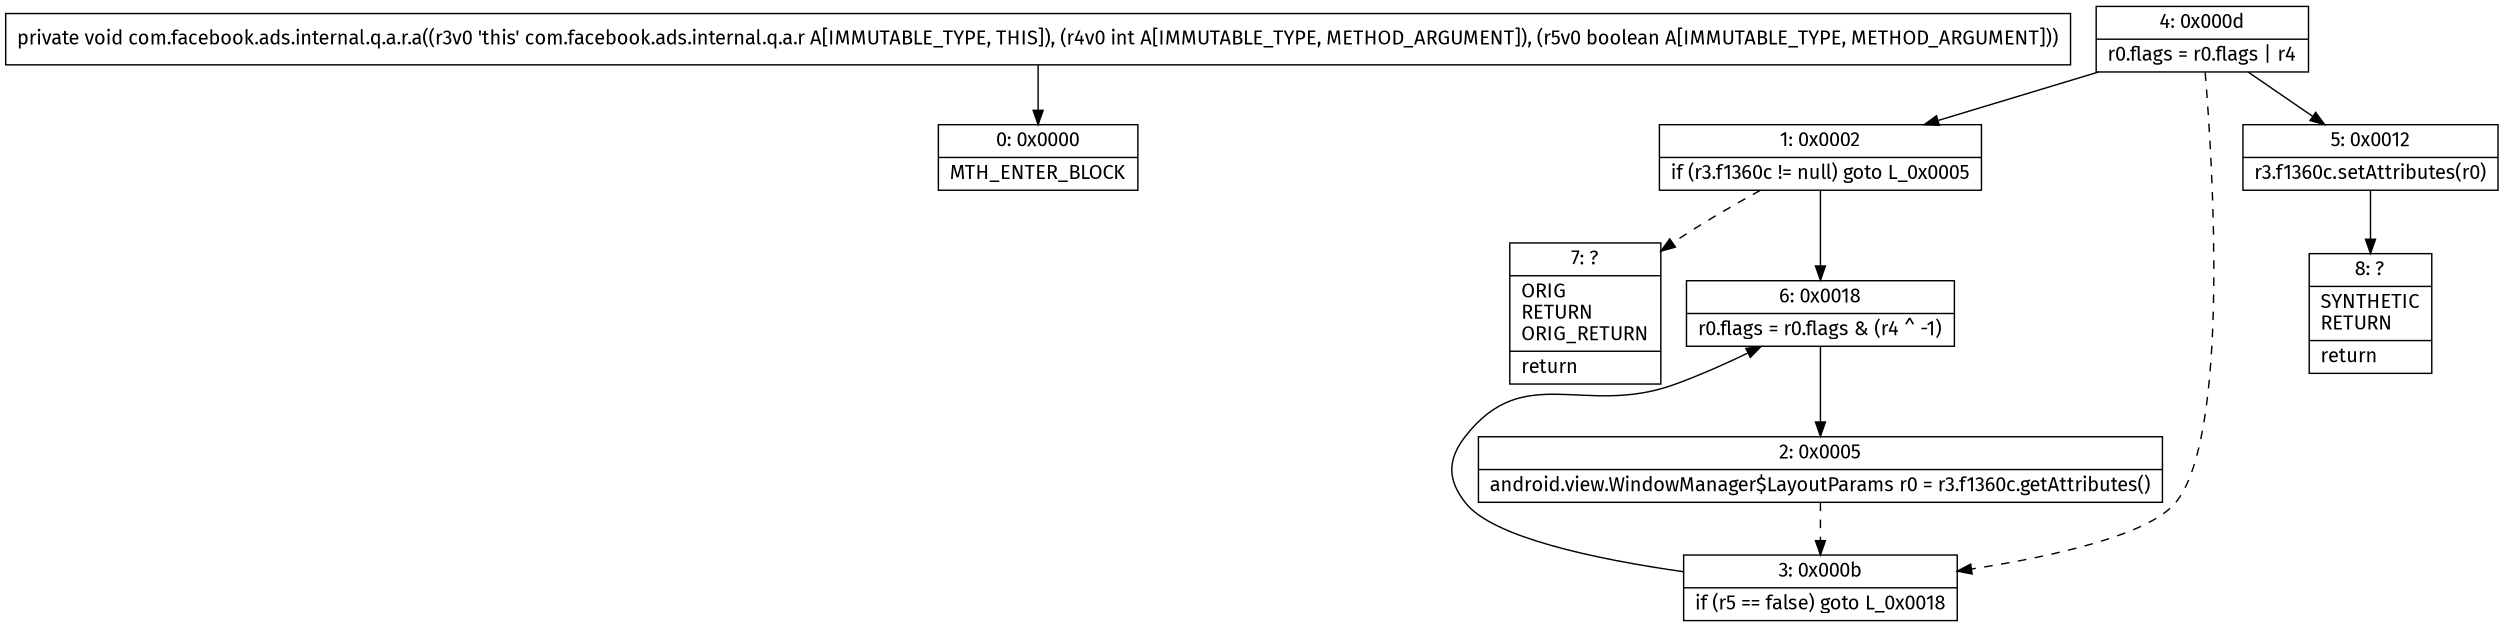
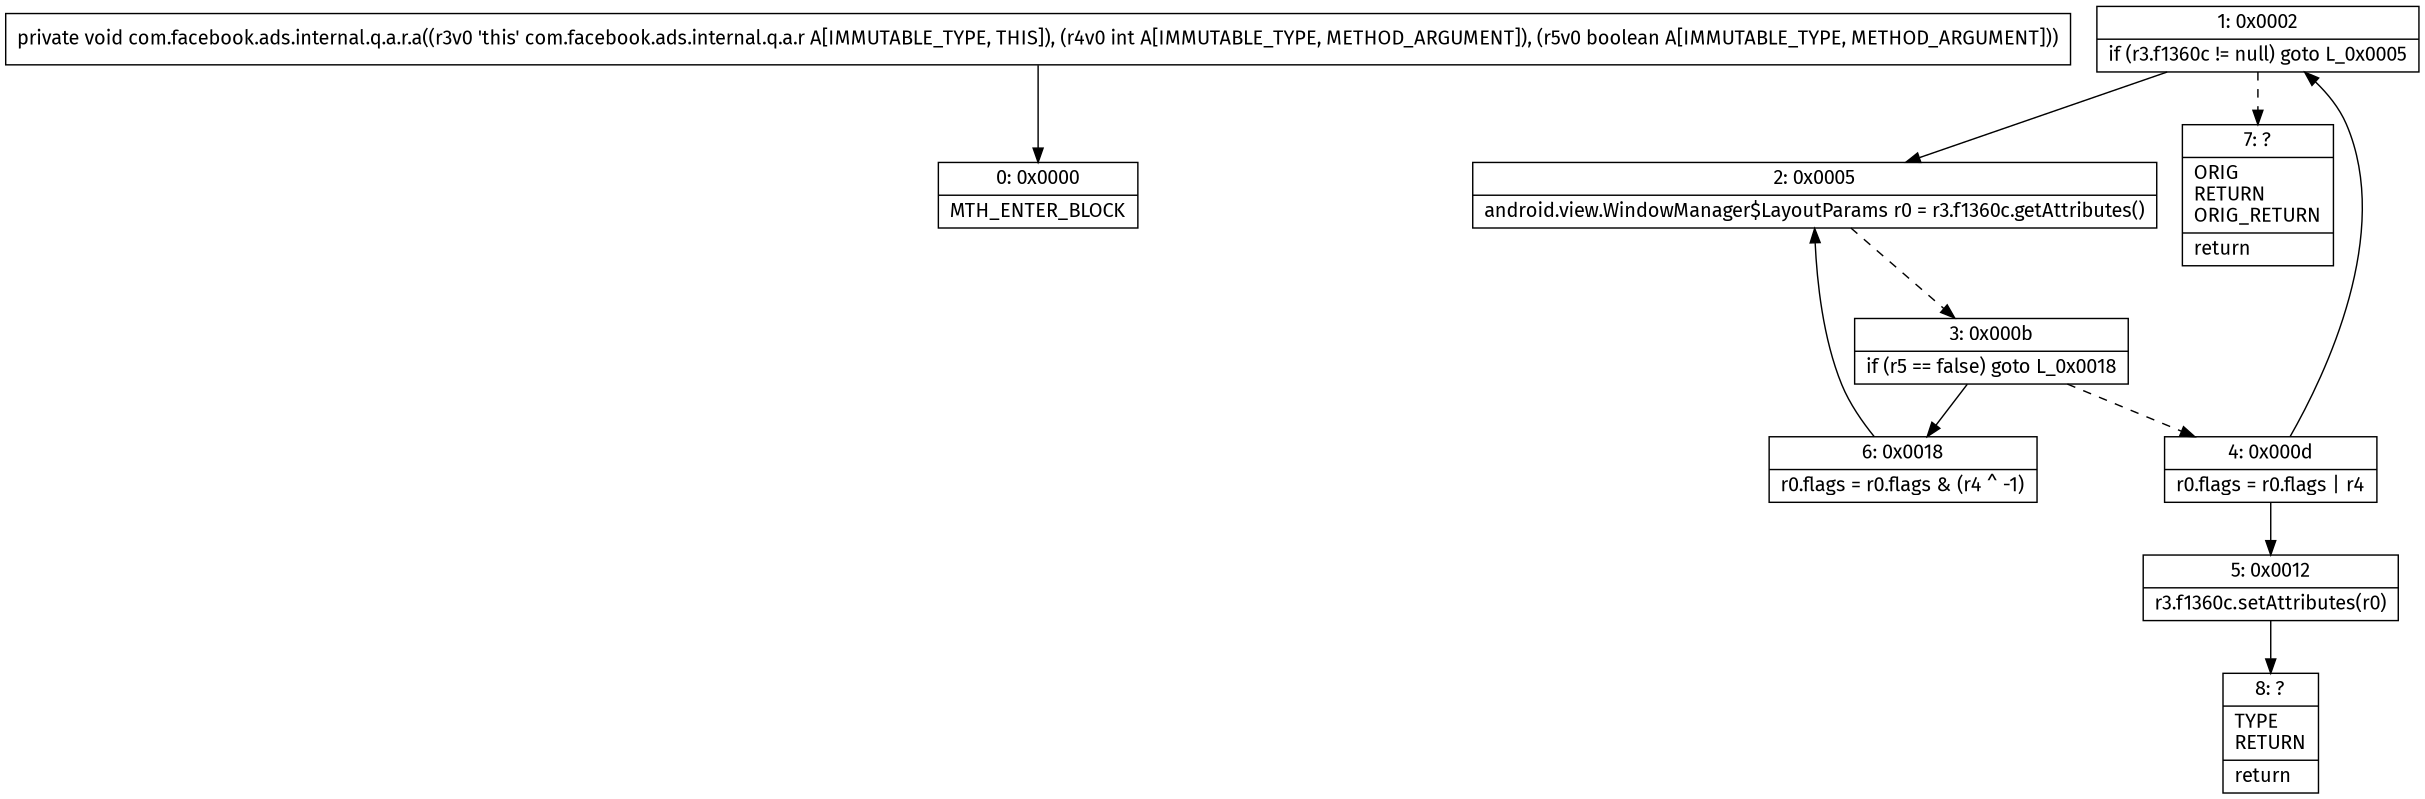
(1820, 228) -> (2043, 115)
(2370, 302) -> (2256, 722)
(2207, 399) -> (2124, 408)
